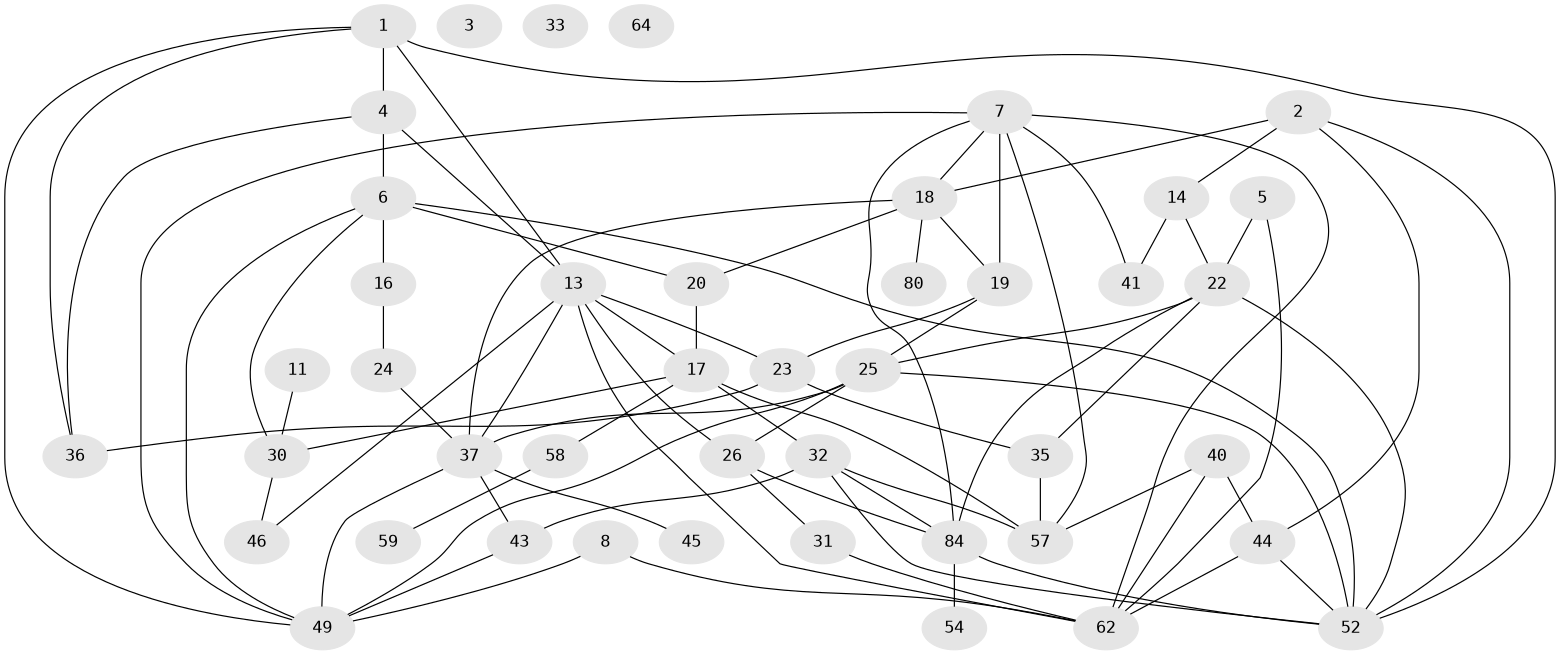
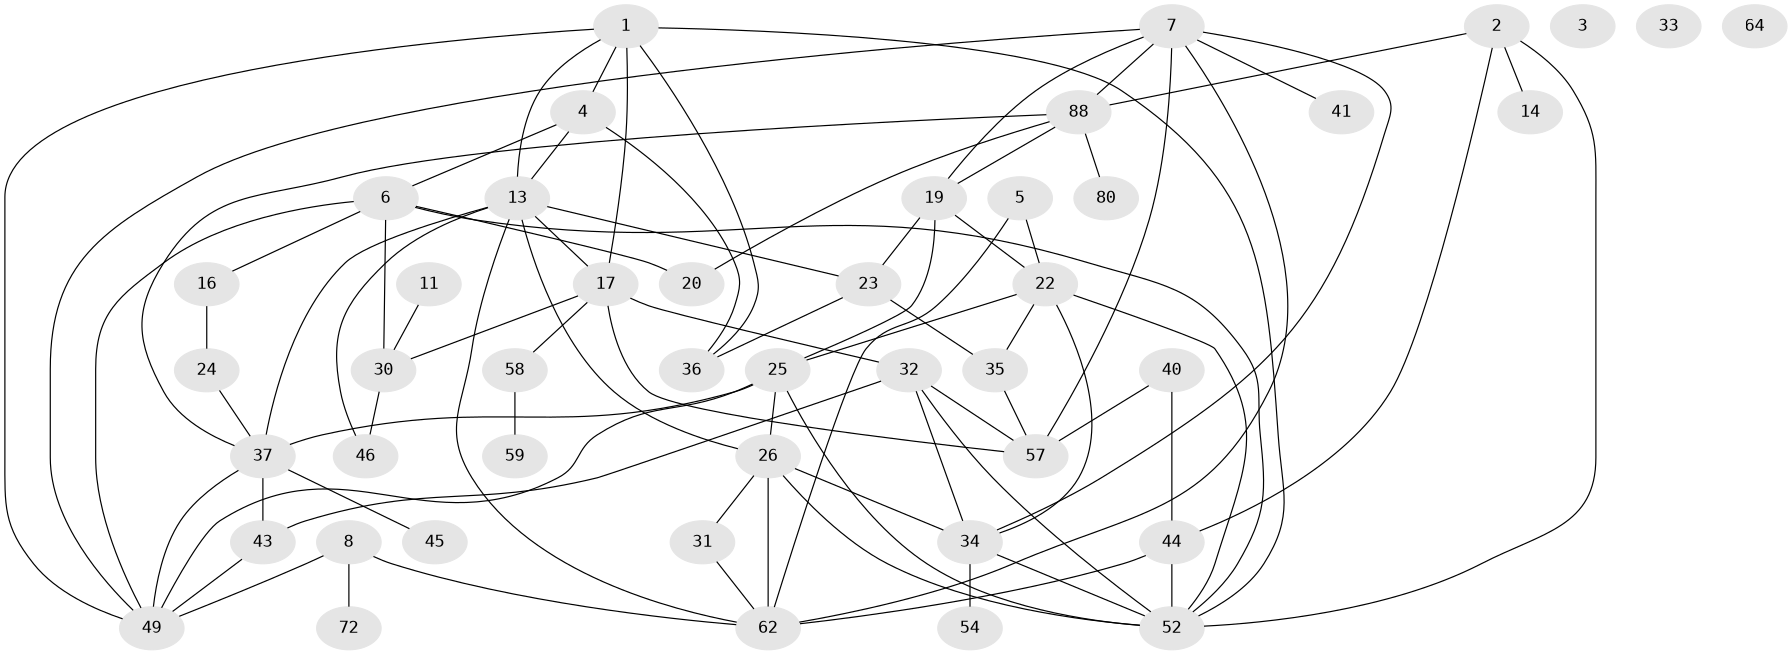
(924, 198) -> (1079, 112)
(1154, 241) -> none
(1197, 241) -> (998, 248)
(696, 323) -> (624, 156)
(954, 542) -> (970, 542)
(1162, 542) -> (768, 542)
none -> (926, 581)
none -> (349, 628)
